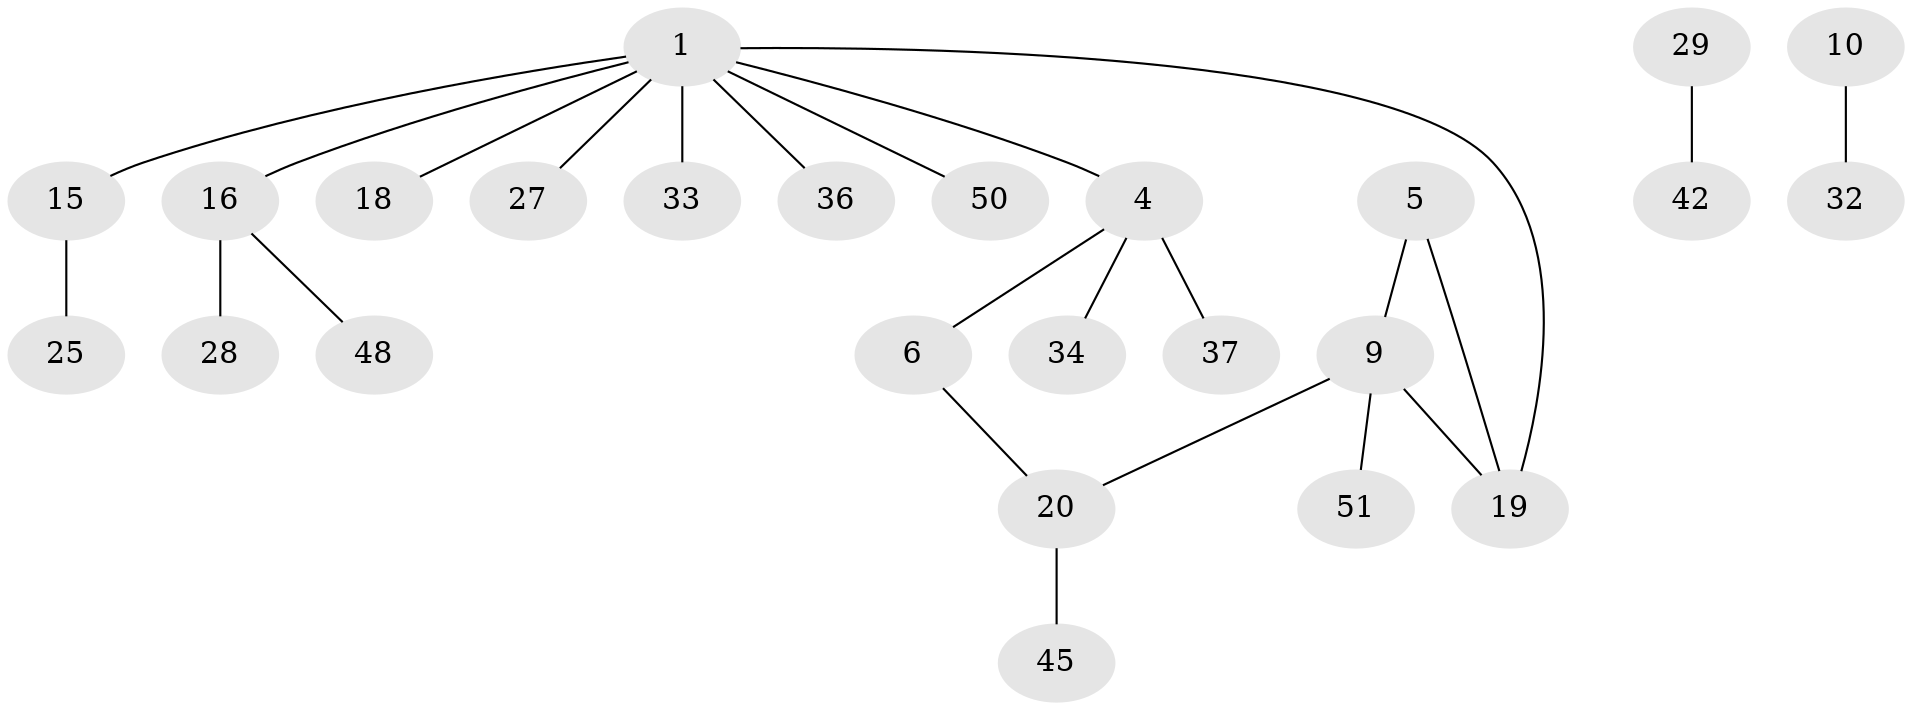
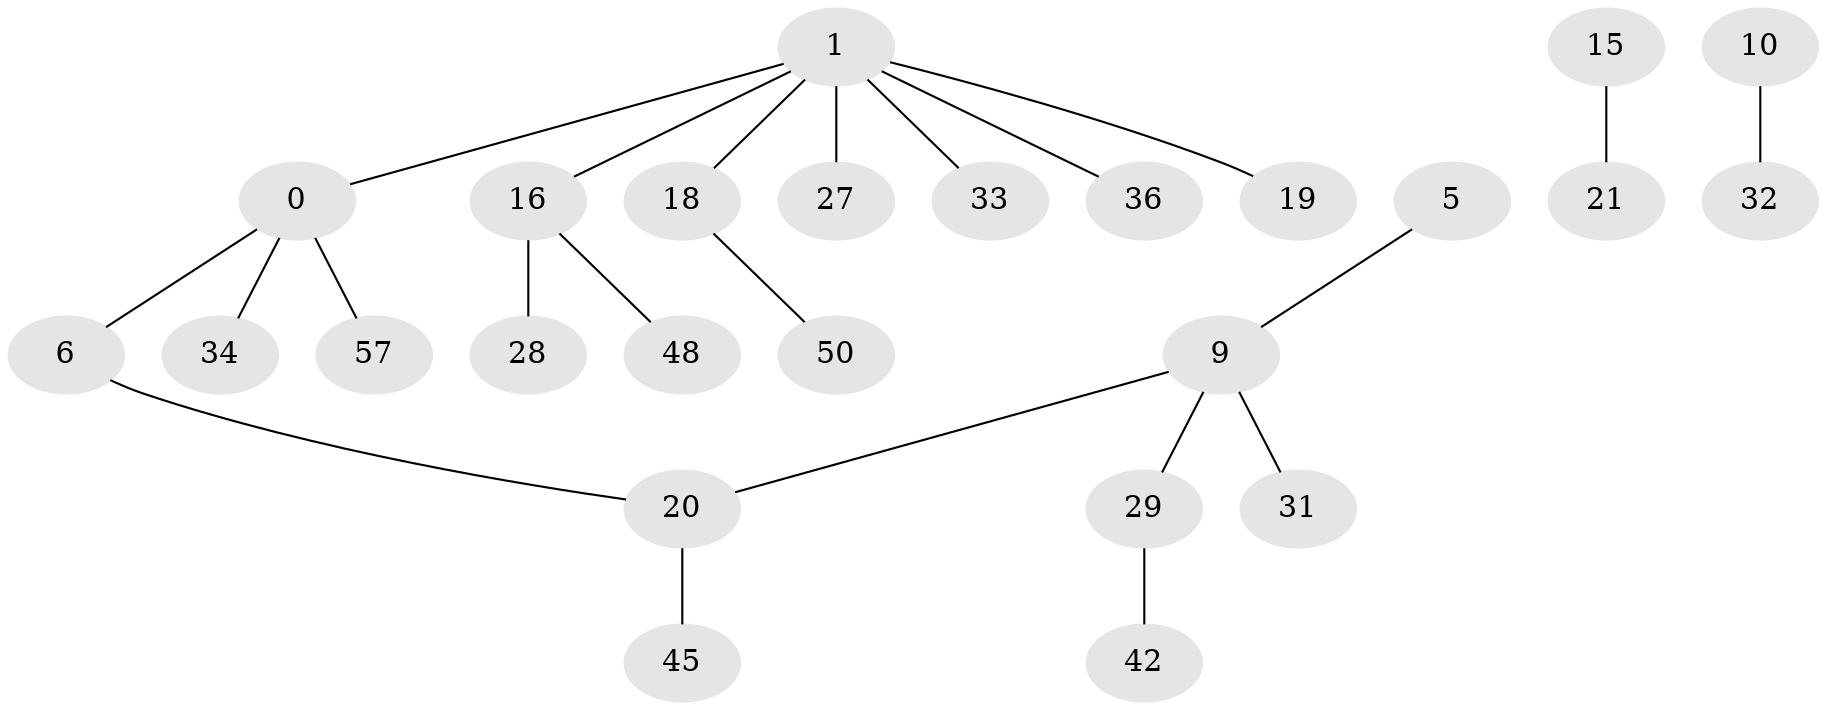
(365, 103) -> none
(836, 124) -> (759, 278)
(1144, 201) -> (297, 201)
(66, 355) -> (1606, 201)
(1221, 355) -> (374, 355)
(1464, 355) -> none
(1443, 432) -> (1183, 432)
(1356, 509) -> (1298, 509)
